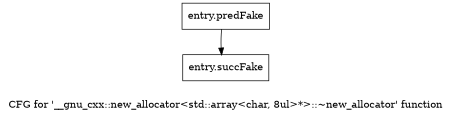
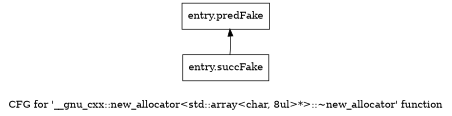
(221, 38) -> (230, 46)
